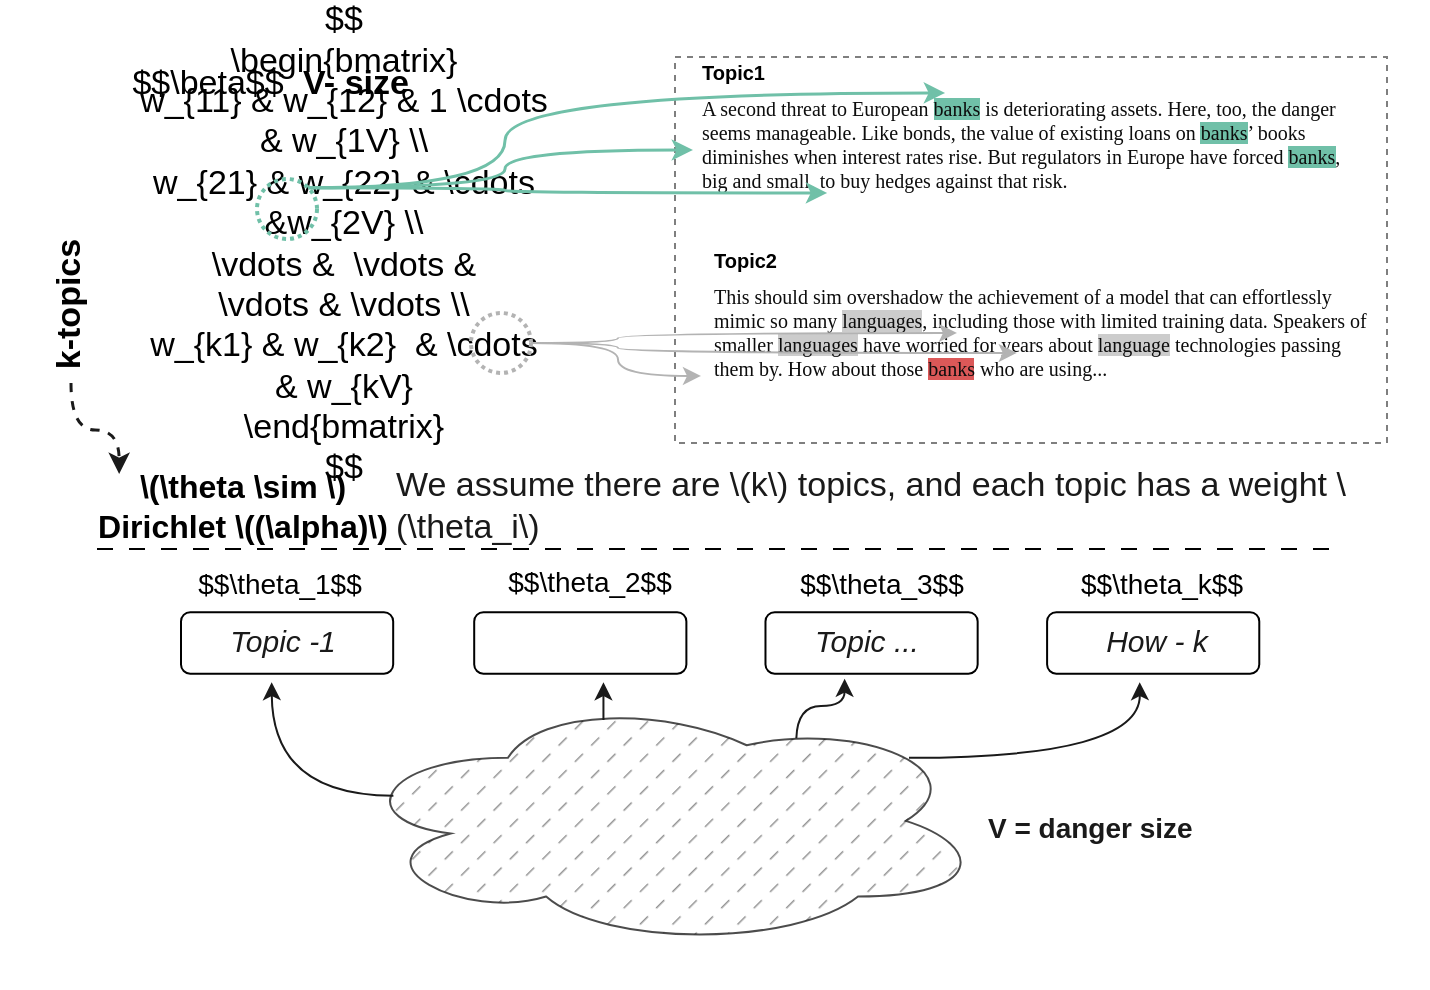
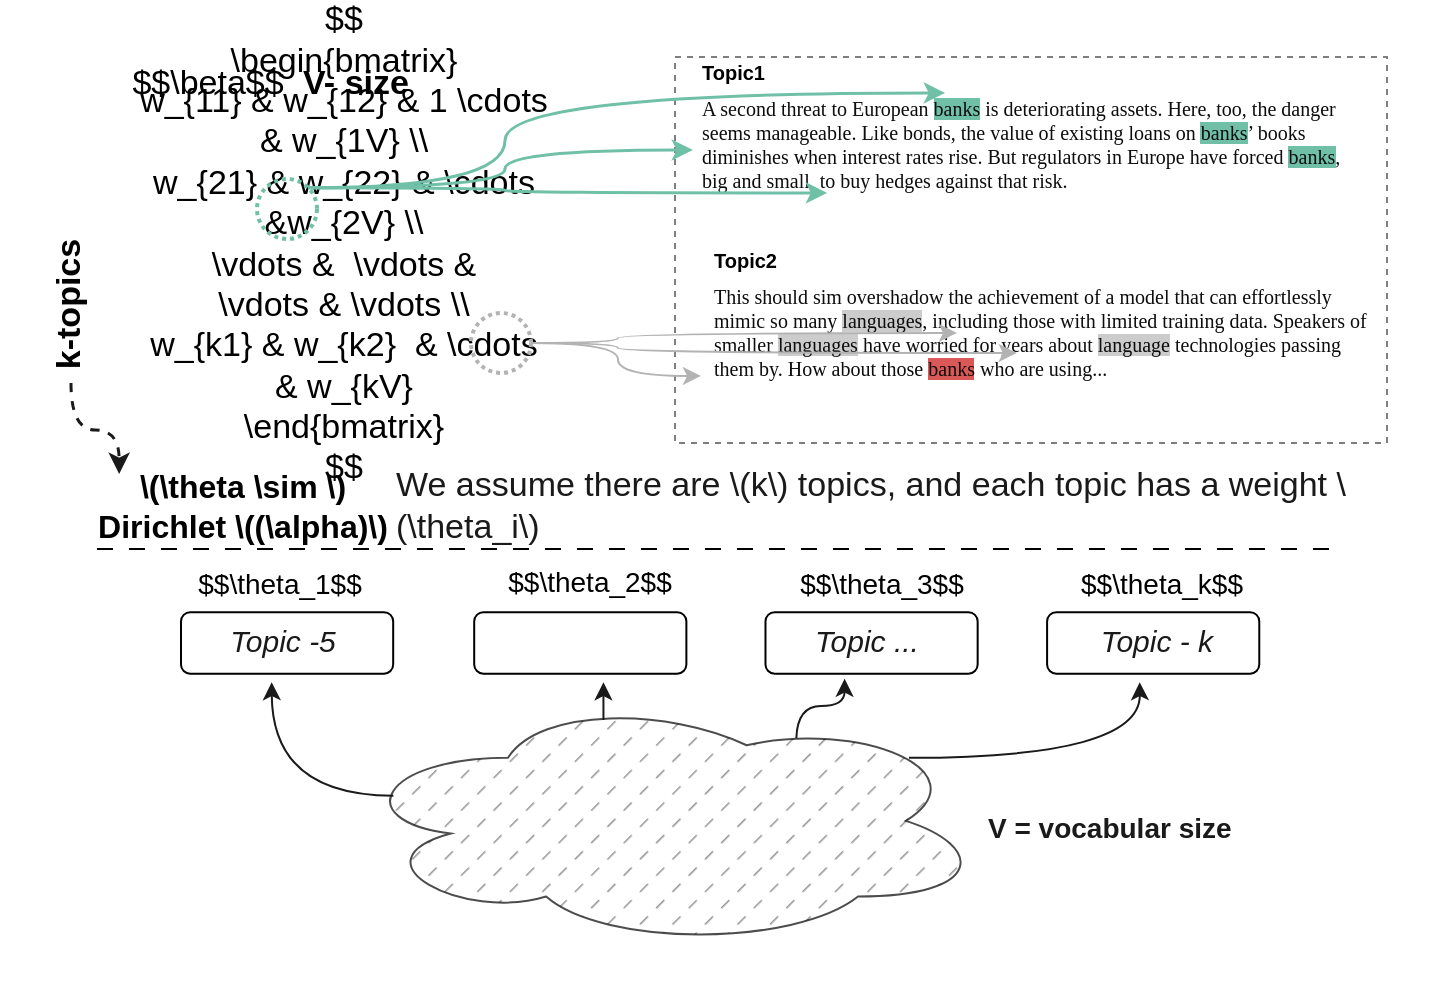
(284, 643) -> (284, 643)
(1158, 643) -> (1158, 643)
(1092, 829) -> (1112, 829)
